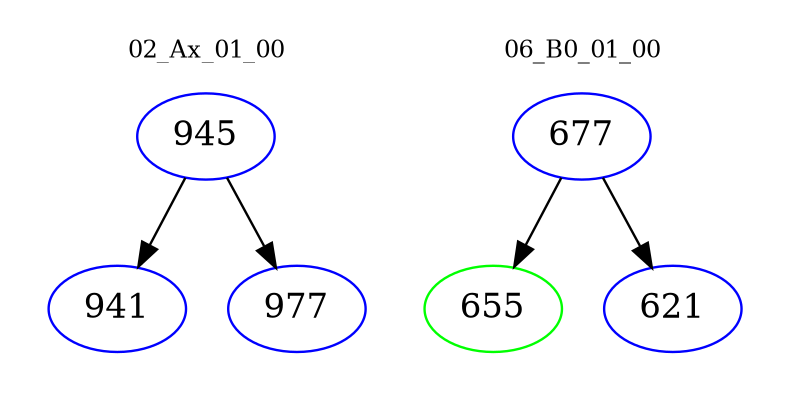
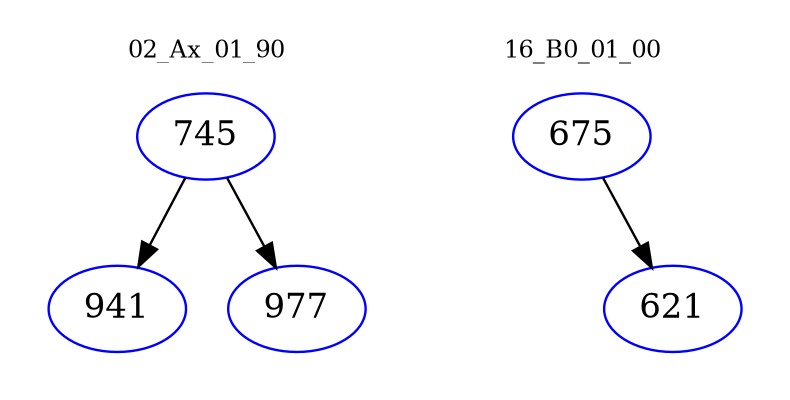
(207, 51) -> (207, 51)
(583, 51) -> (583, 51)
(206, 136) -> (206, 136)
(582, 136) -> (582, 136)
(493, 309) -> none
